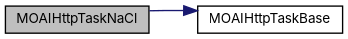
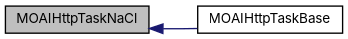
(166, 11) -> (180, 29)
